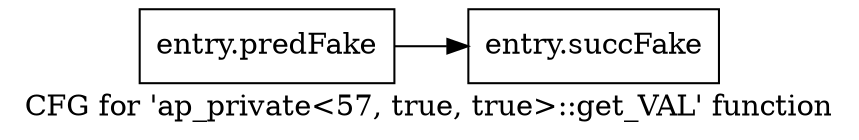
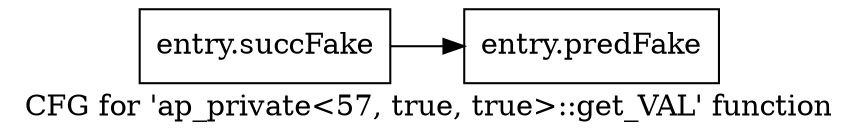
(421, 46) -> (417, 46)
